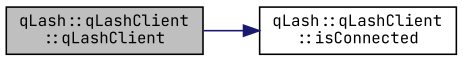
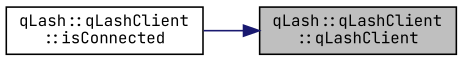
(223, 31) -> (223, 31)
